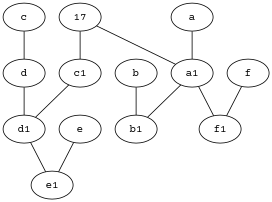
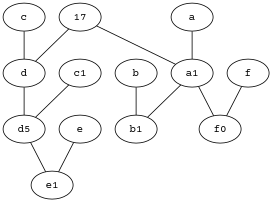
(80, 45) -> (52, 45)
(24, 129) -> (24, 129)
(220, 129) -> (220, 129)
